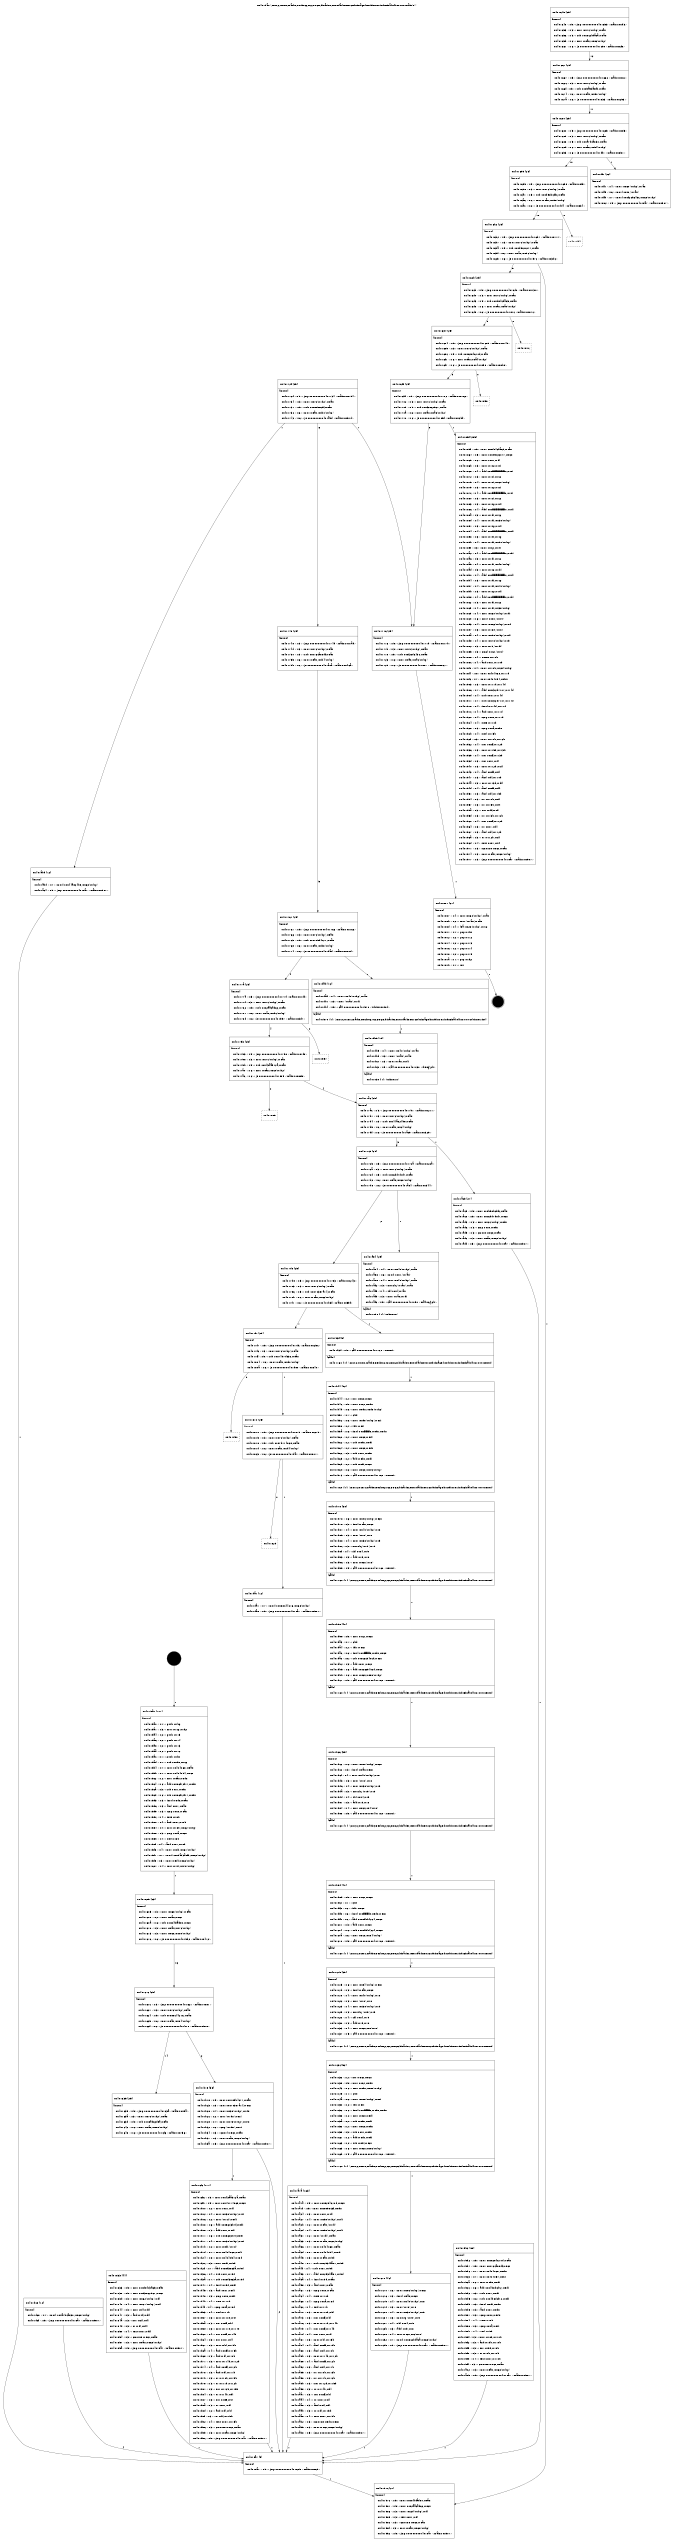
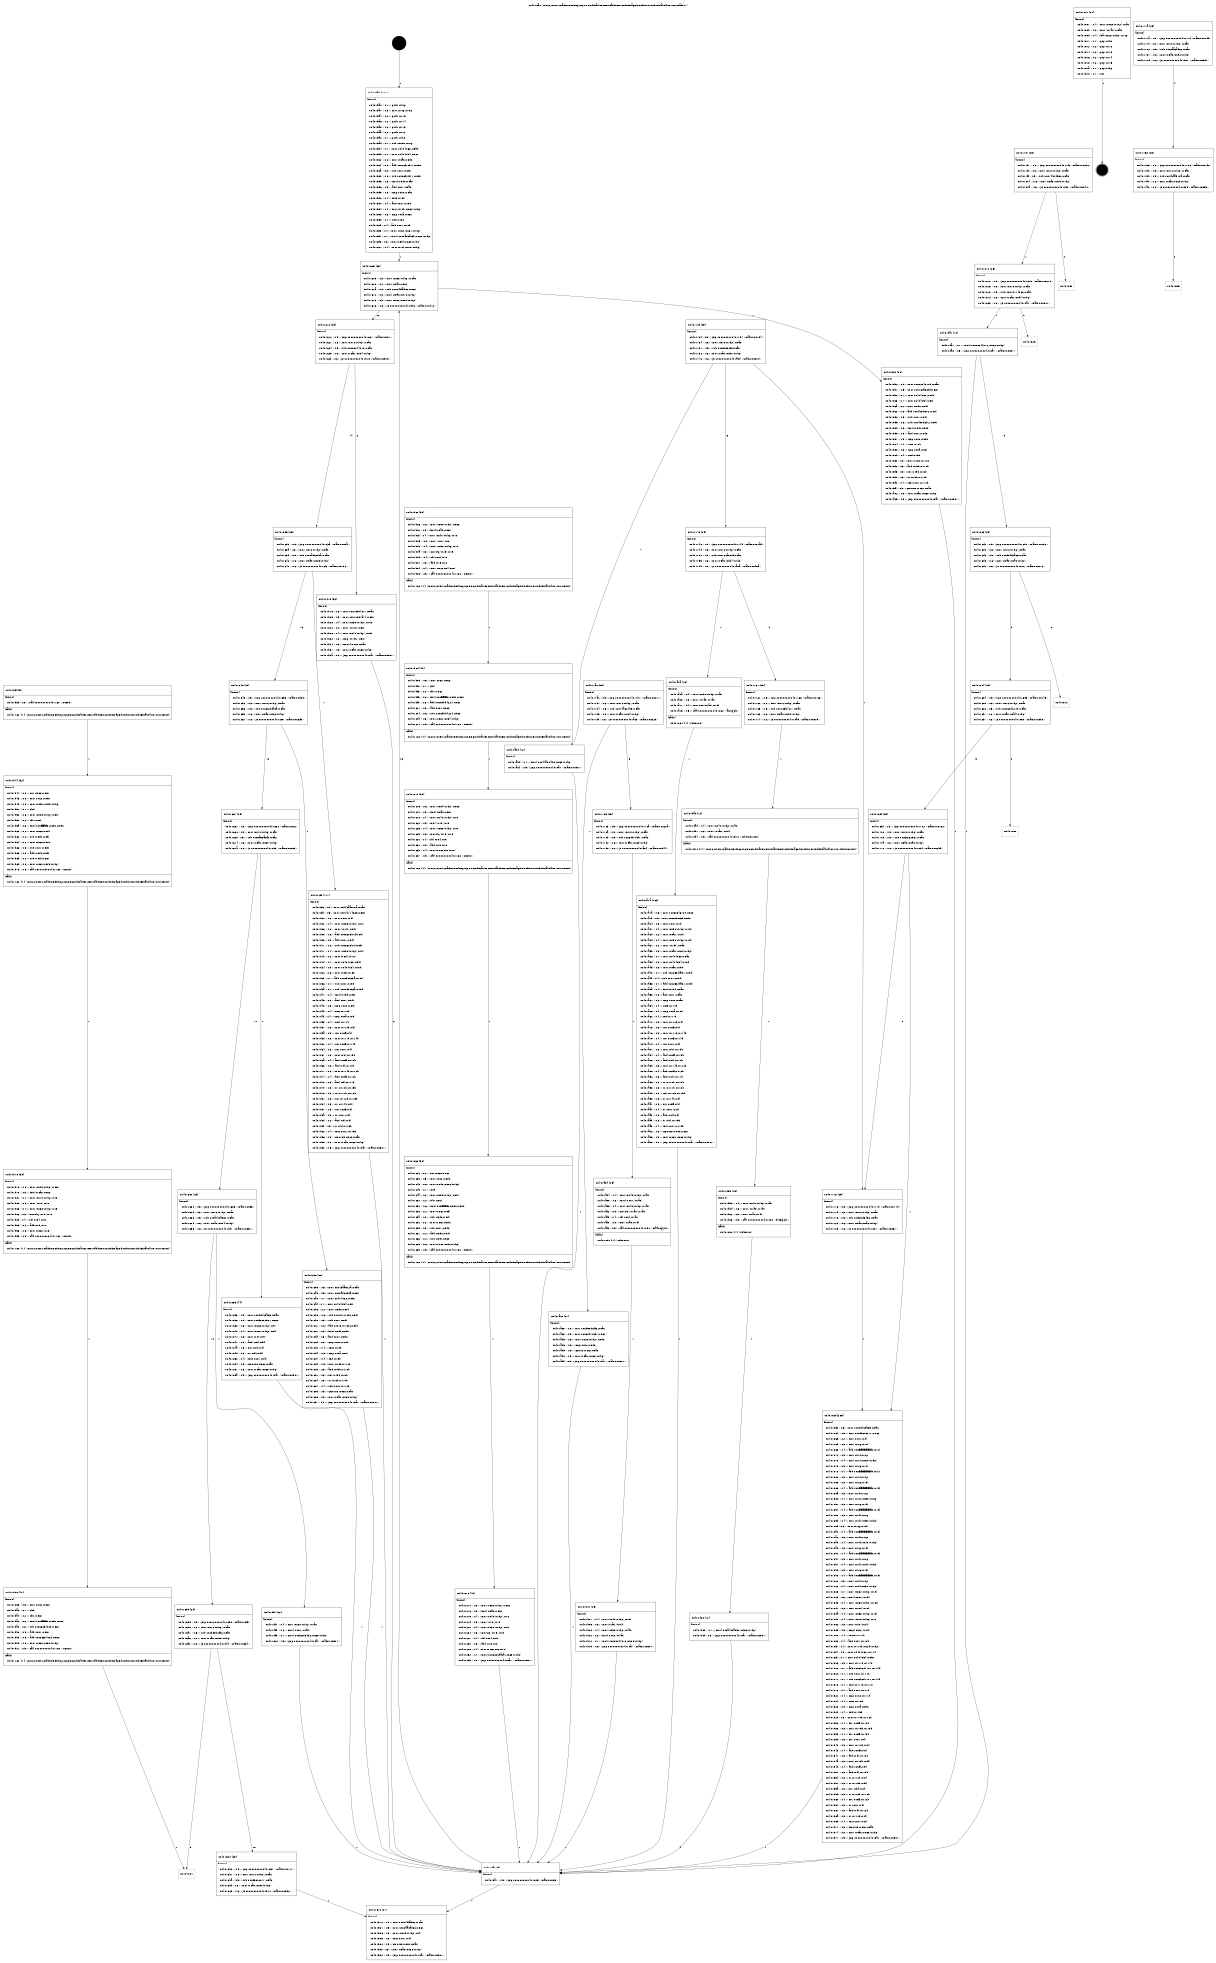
(512, 268) -> (993, 441)
none -> (668, 305)
none -> (291, 625)
none -> (704, 703)
(436, 784) -> (862, 1321)
(294, 967) -> none
(320, 1059) -> none
none -> (261, 1075)
(329, 1092) -> none
none -> (399, 1102)
(319, 1286) -> none
none -> (342, 1339)
none -> (741, 1424)
none -> (616, 1627)
(410, 1722) -> (142, 1767)
none -> (329, 1813)
none -> (709, 1862)
(233, 2164) -> (321, 730)
